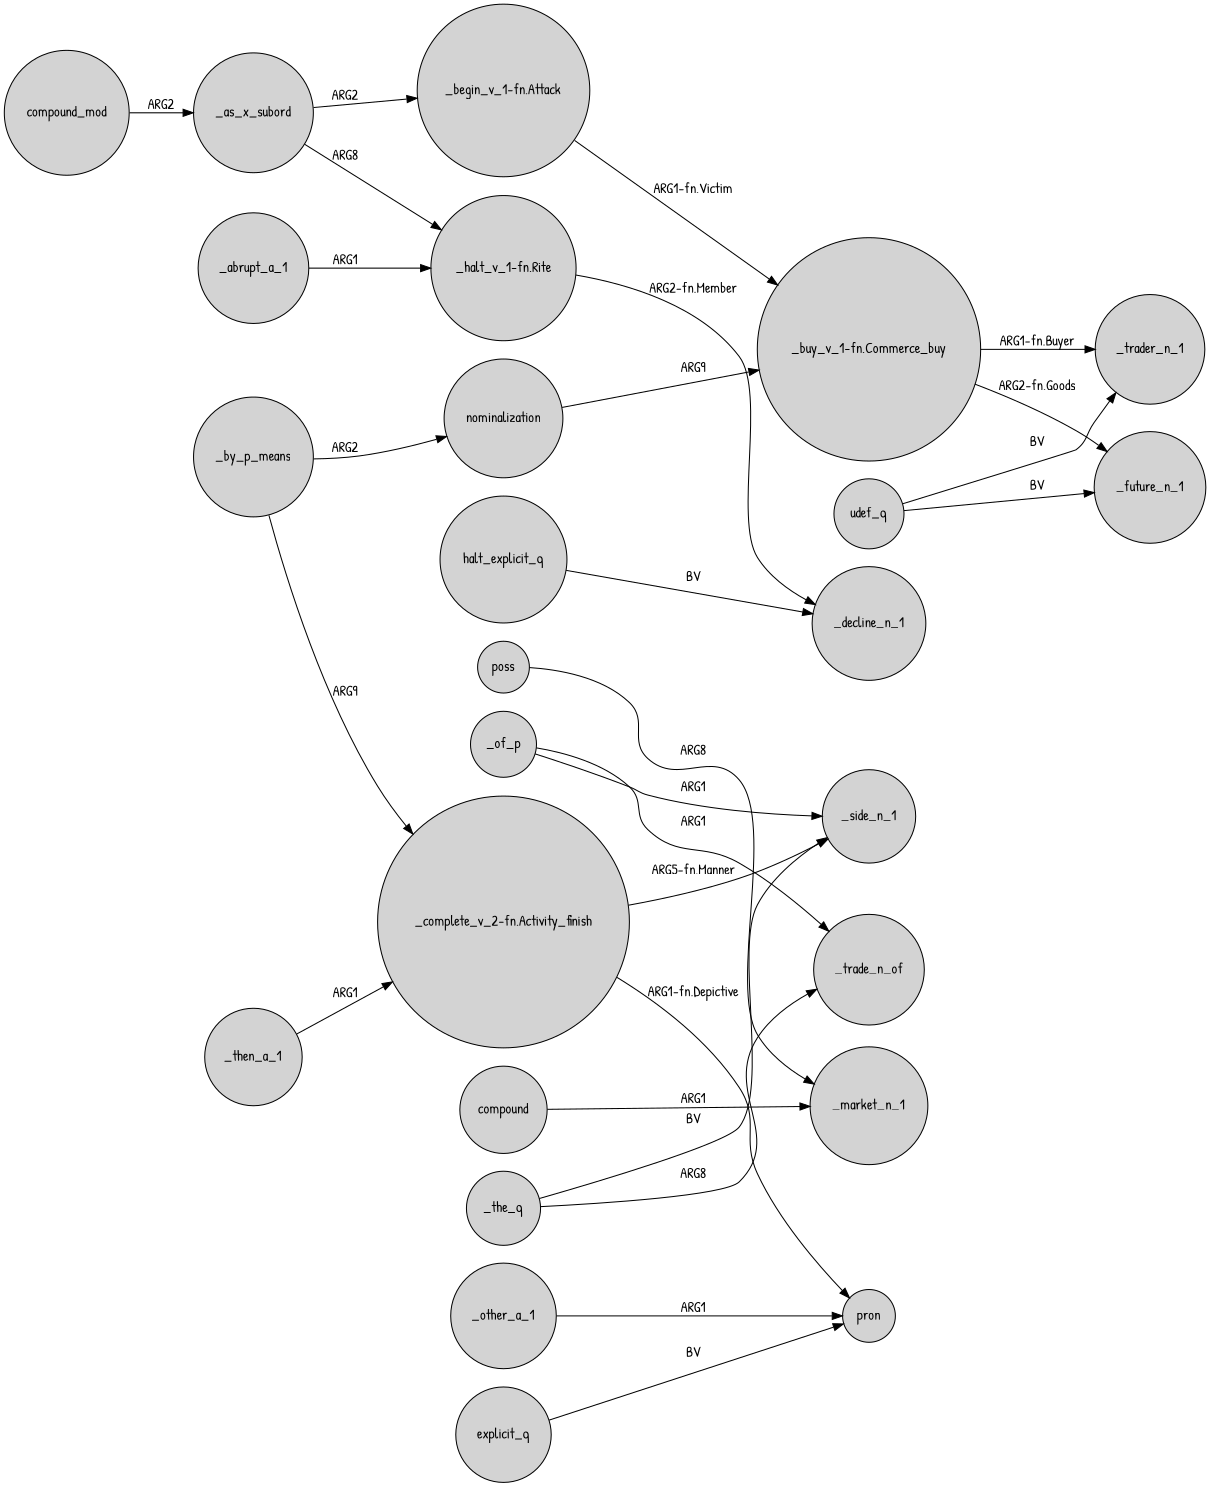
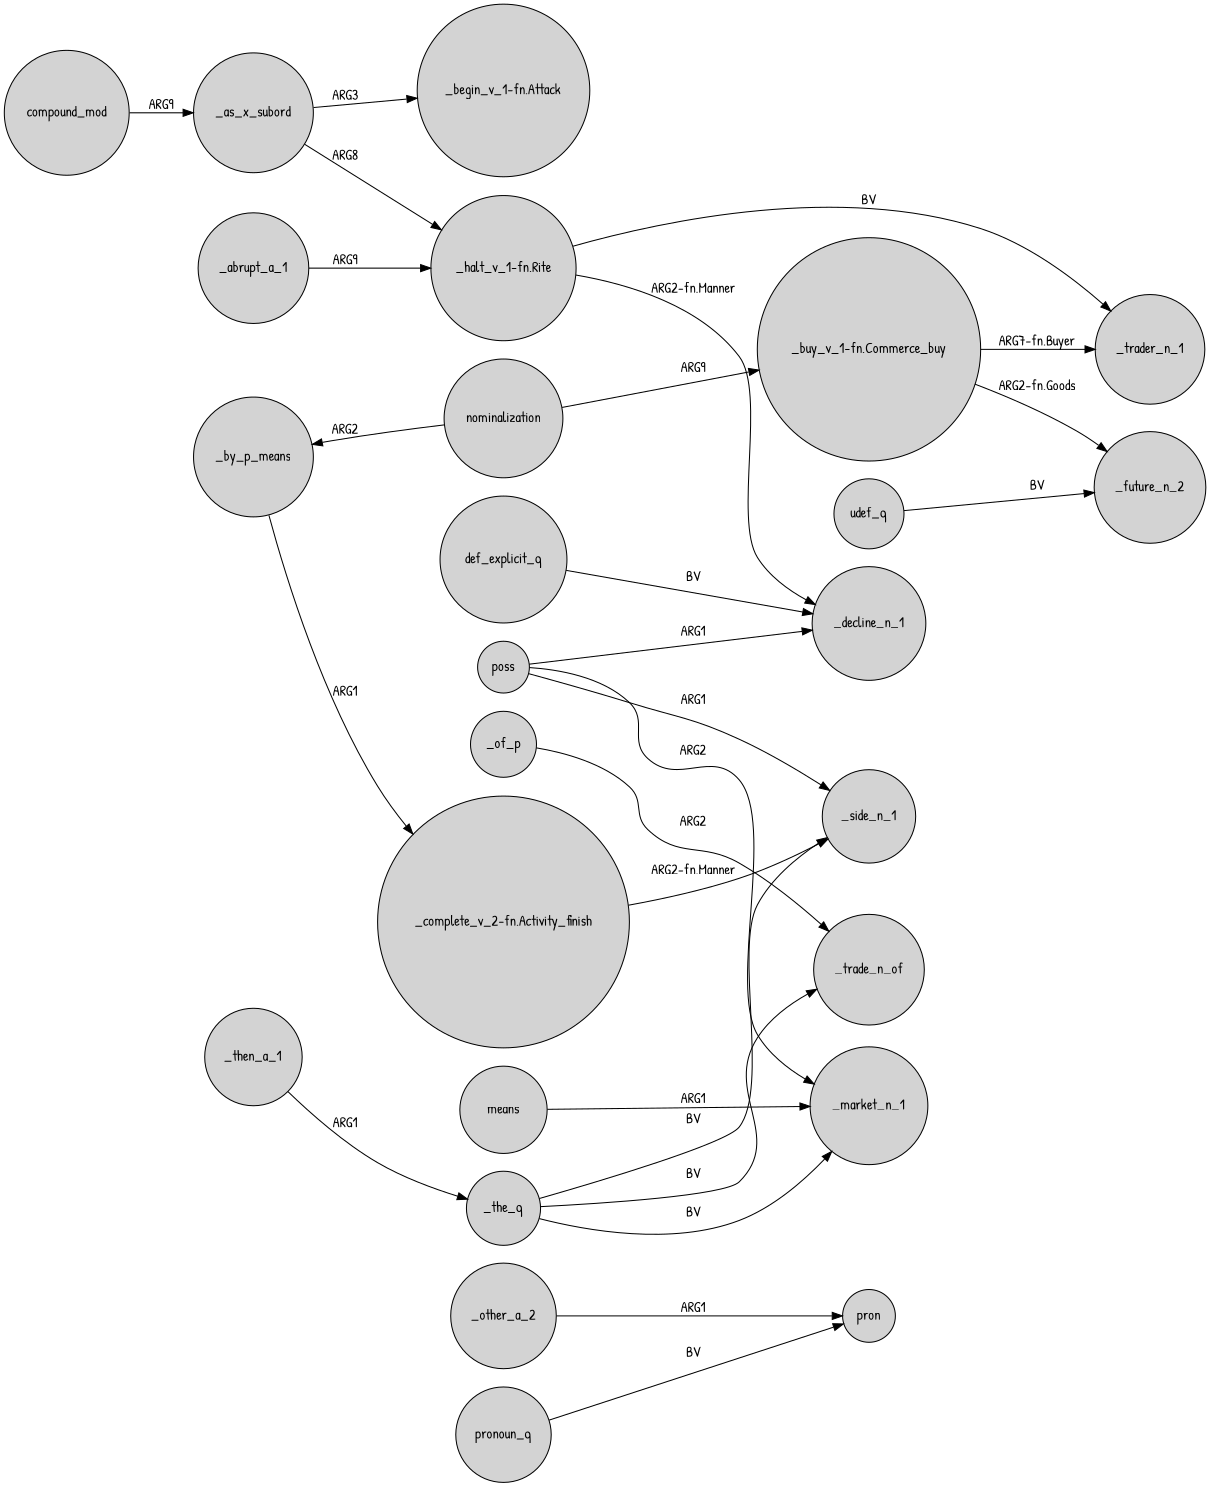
(345, 96) -> (345, 96)
(161, 105) -> (161, 105)
(672, 210) -> none
(345, 261) -> (345, 261)
(693, 289) -> (693, 289)
(1037, 342) -> (1037, 342)
(376, 453) -> (383, 433)
(1018, 468) -> (848, 208)
(1150, 487) -> (1150, 487)
(503, 560) -> (503, 560)
none -> (666, 648)
(345, 692) -> (345, 692)
(693, 751) -> (693, 751)
(670, 800) -> (680, 717)
(693, 822) -> (693, 822)
(693, 871) -> (693, 871)
(340, 1010) -> (366, 1155)
(503, 1110) -> (503, 1110)
(750, 1140) -> none
(693, 1174) -> (693, 1174)
none -> (692, 1232)
(503, 1316) -> (503, 1316)
(503, 1435) -> (503, 1435)
